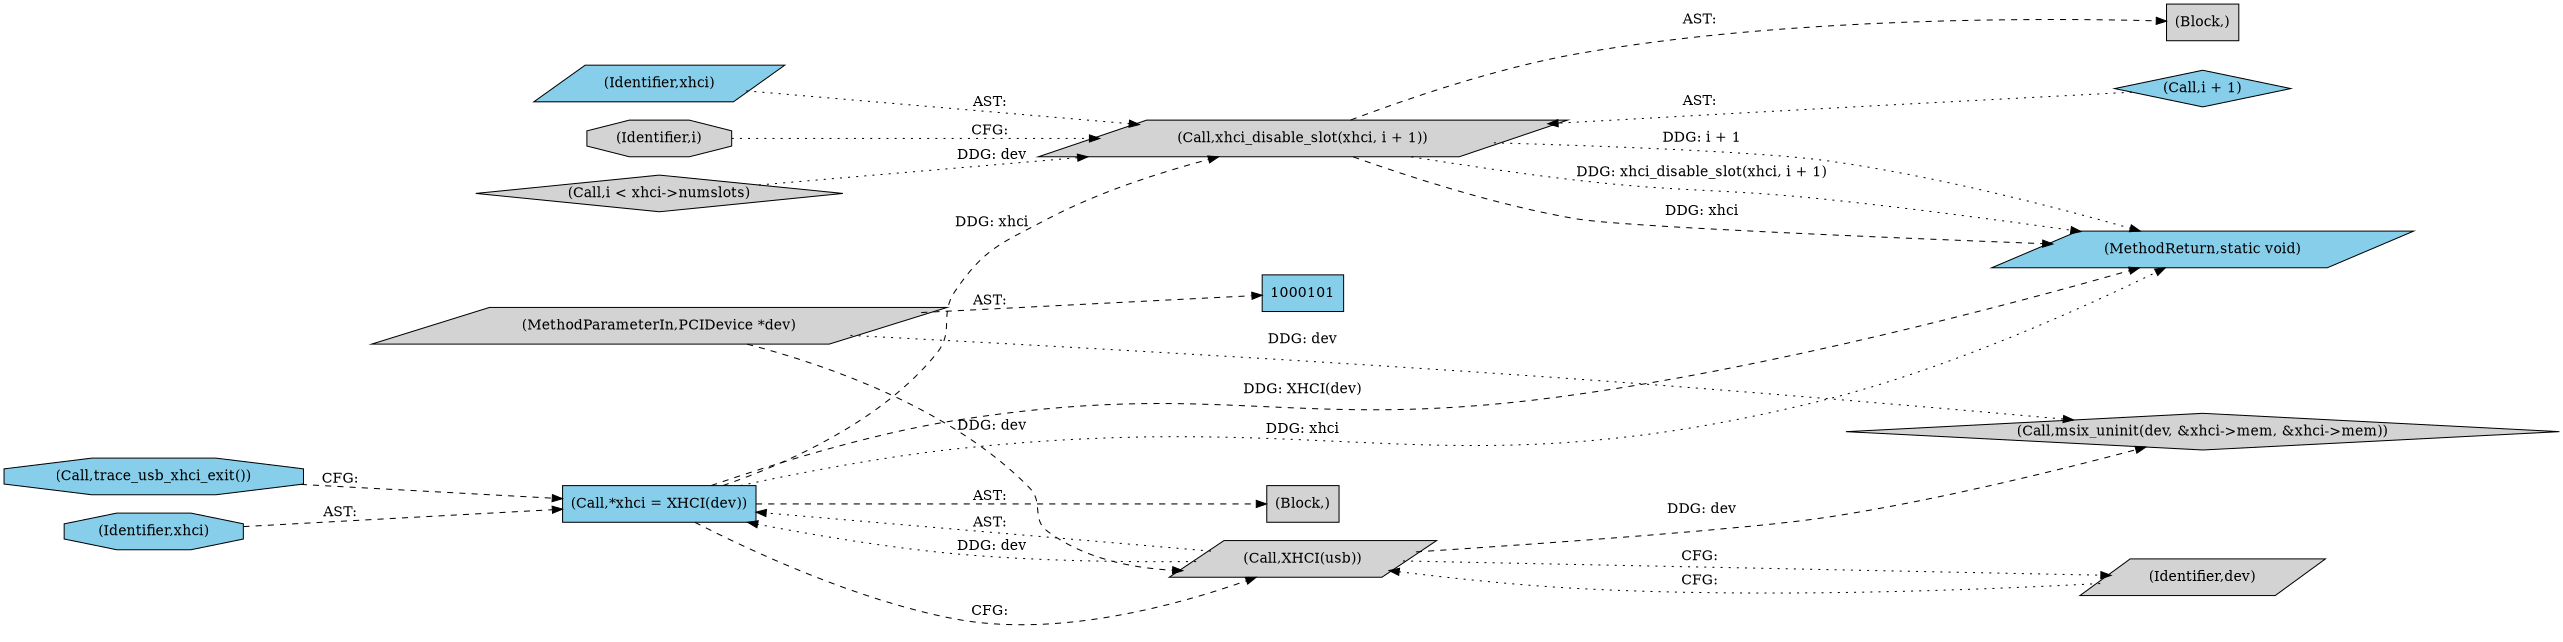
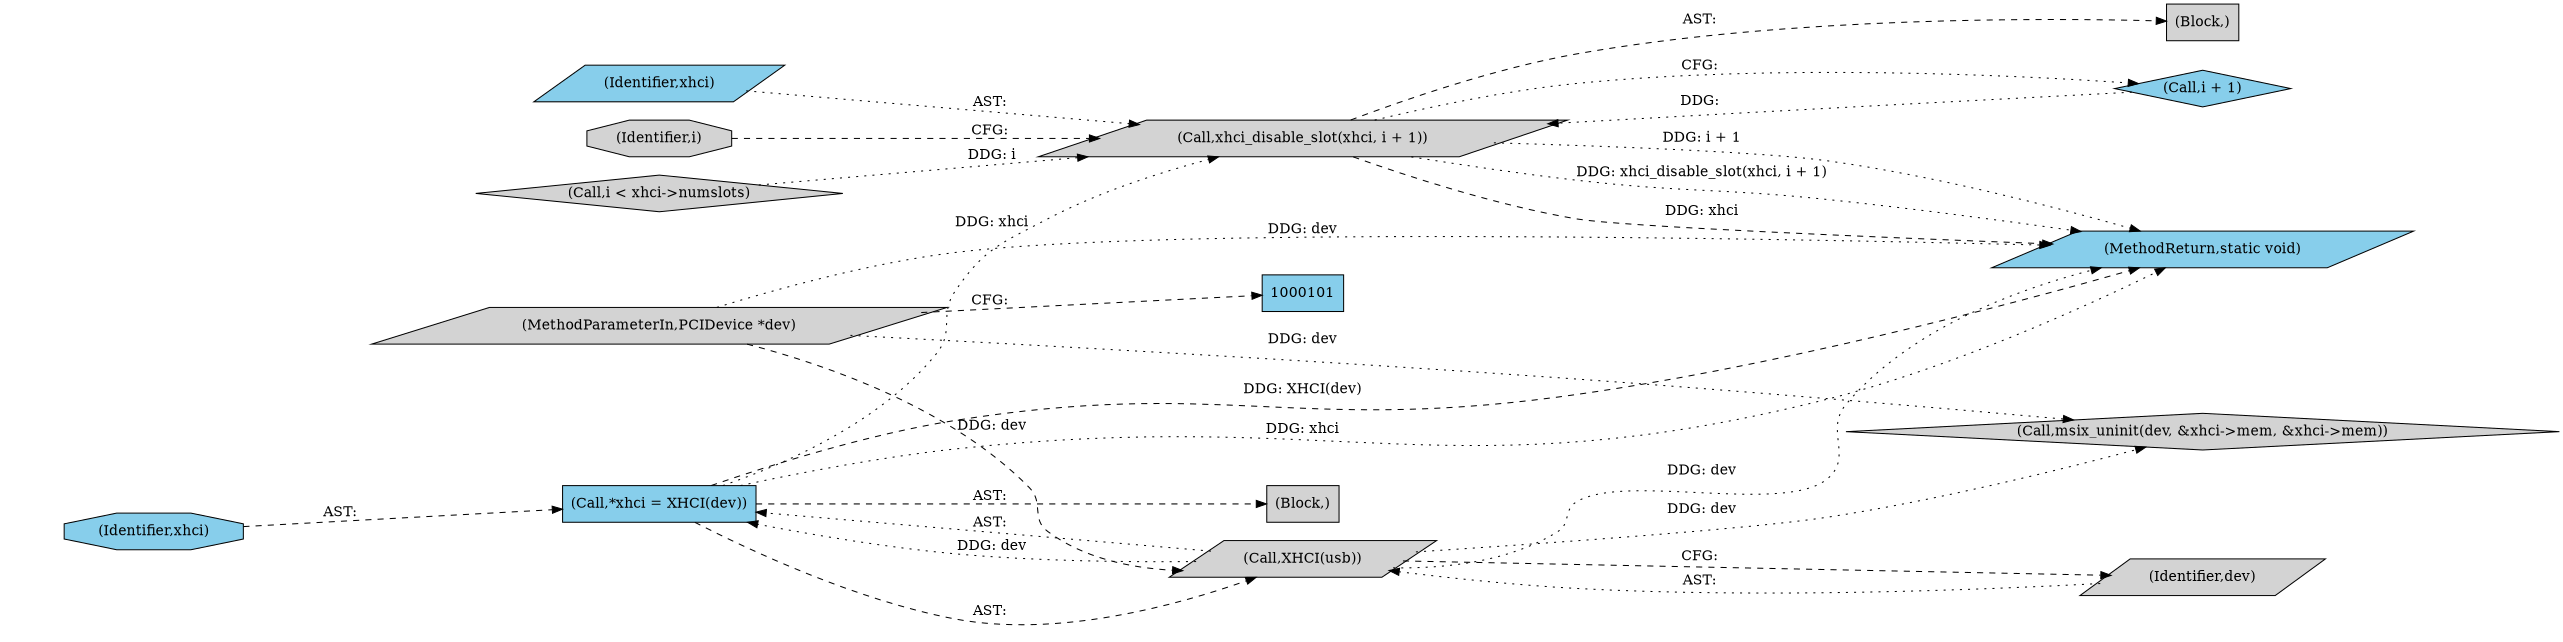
none -> (1750, 74)
(1702, 101) -> (1702, 101)
(910, 138) -> (910, 138)
(992, 155) -> (992, 155)
none -> (1375, 237)
(992, 301) -> (992, 301)
(949, 304) -> (949, 304)
(154, 476) -> none
none -> (1781, 493)
(1779, 523) -> (1779, 523)
(1752, 568) -> (1752, 568)
(1702, 581) -> (1702, 581)
(992, 611) -> (992, 611)
